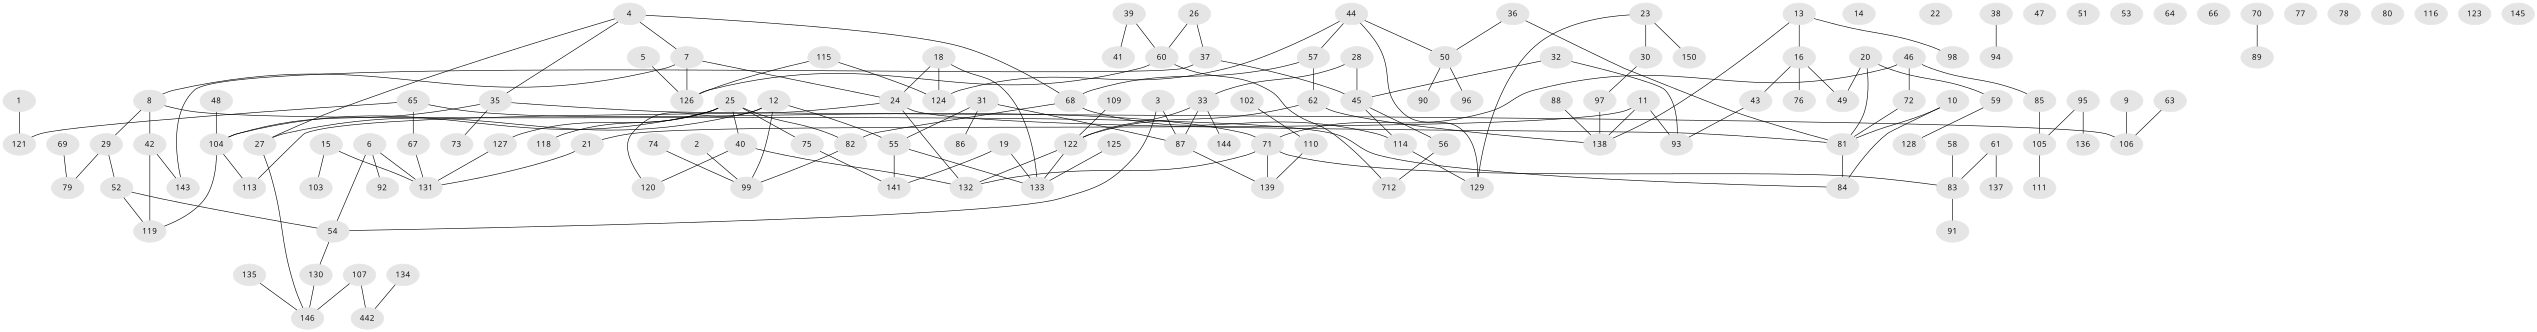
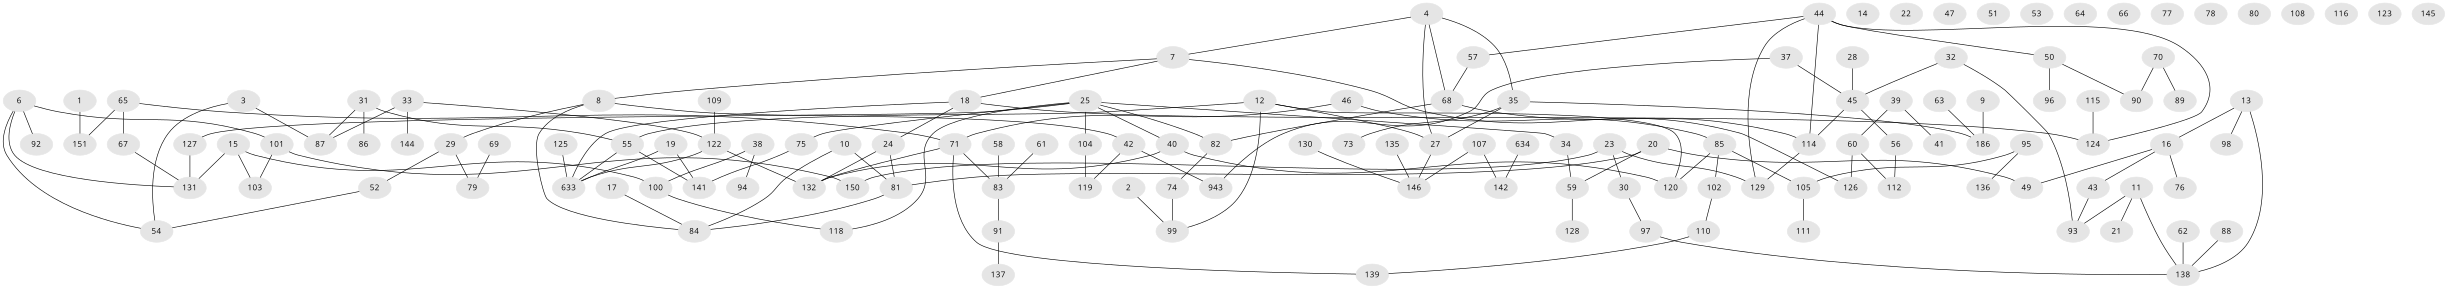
(1194, 14) -> none
(1513, 14) -> none
none -> (2298, 14)
(643, 57) -> none
(754, 76) -> none
(1280, 79) -> none
(1313, 79) -> none
none -> (2147, 79)
(796, 80) -> (1069, 79)
none -> (1814, 82)
(216, 101) -> none
(1909, 101) -> none
(417, 114) -> (1475, 123)
(1190, 119) -> none
(19, 144) -> (80, 144)
none -> (277, 144)
none -> (1566, 144)
(2127, 144) -> (1983, 144)
none -> (1698, 164)
(1224, 166) -> none
none -> (1717, 166)
(1996, 166) -> (998, 255)
(800, 167) -> (1191, 169)
(509, 171) -> none
(183, 188) -> (1216, 188)
(250, 188) -> none
none -> (612, 188)
none -> (656, 188)
(1037, 188) -> (569, 188)
(1389, 188) -> (1894, 188)
(133, 210) -> none
(324, 253) -> none
(403, 275) -> (1523, 144)
(367, 318) -> (1501, 188)
